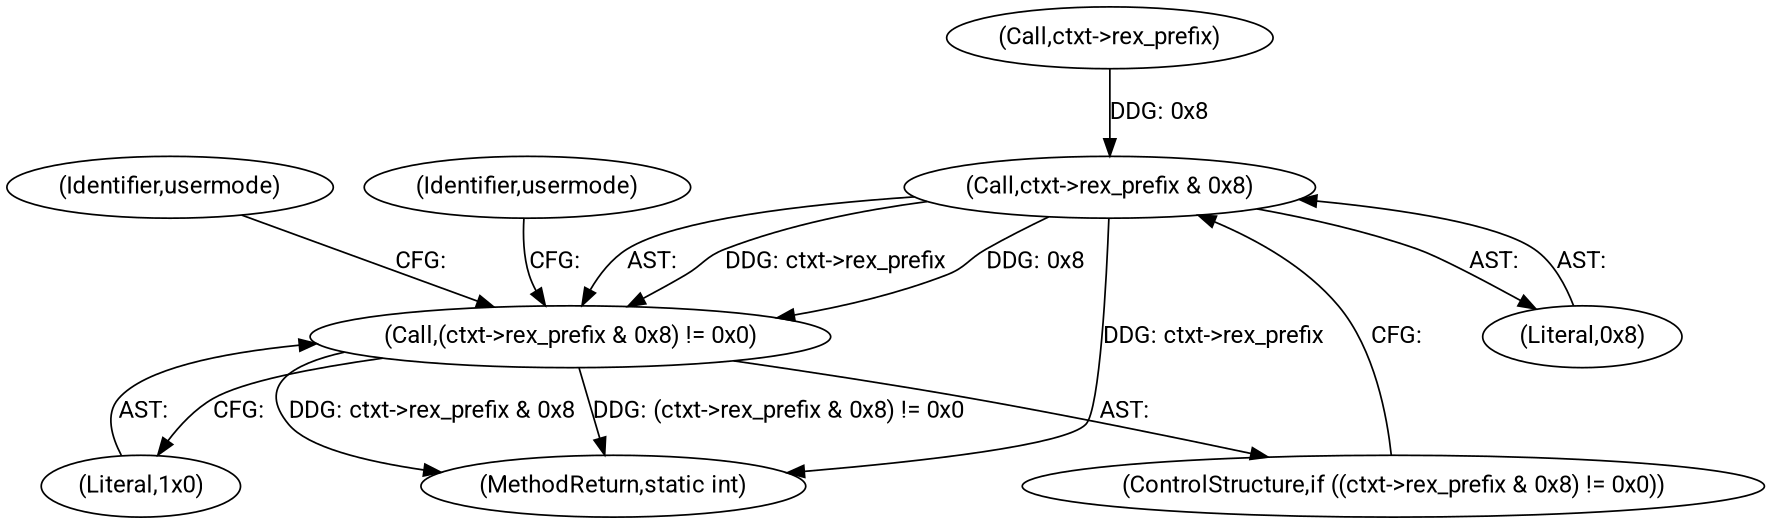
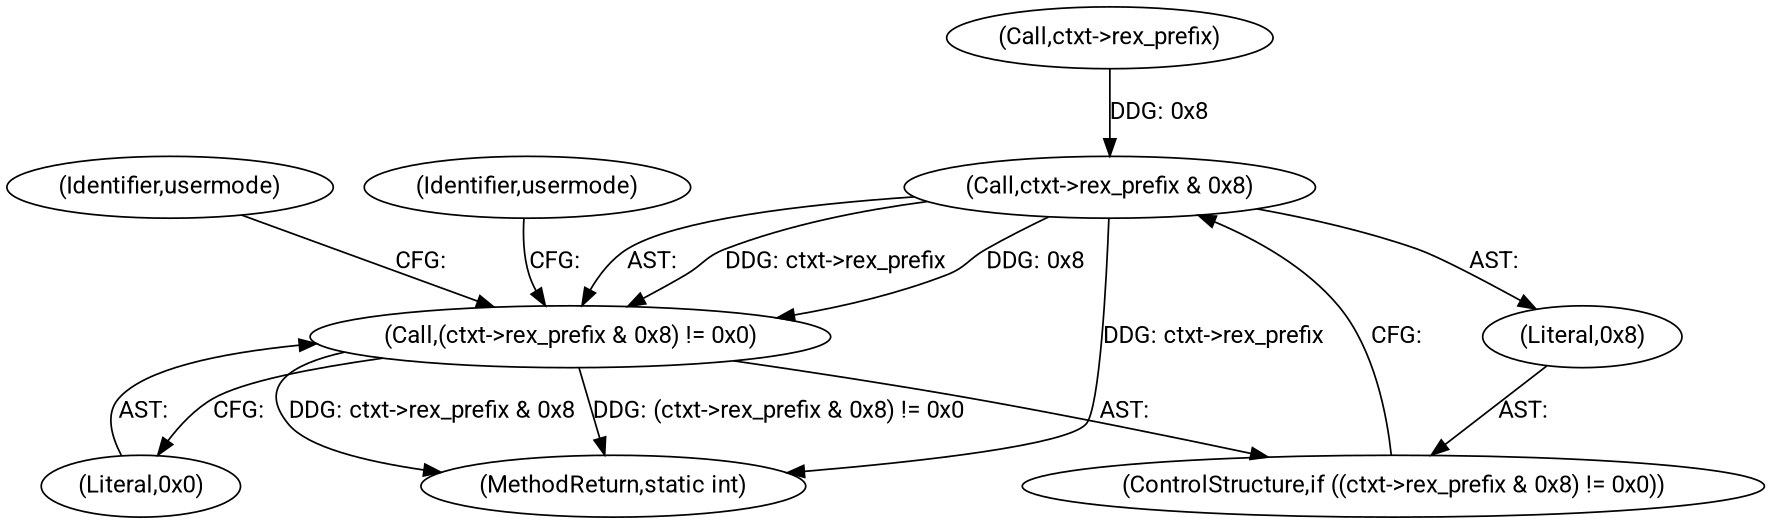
(1462, 223) -> (1496, 405)
(141, 486) -> (141, 486)
